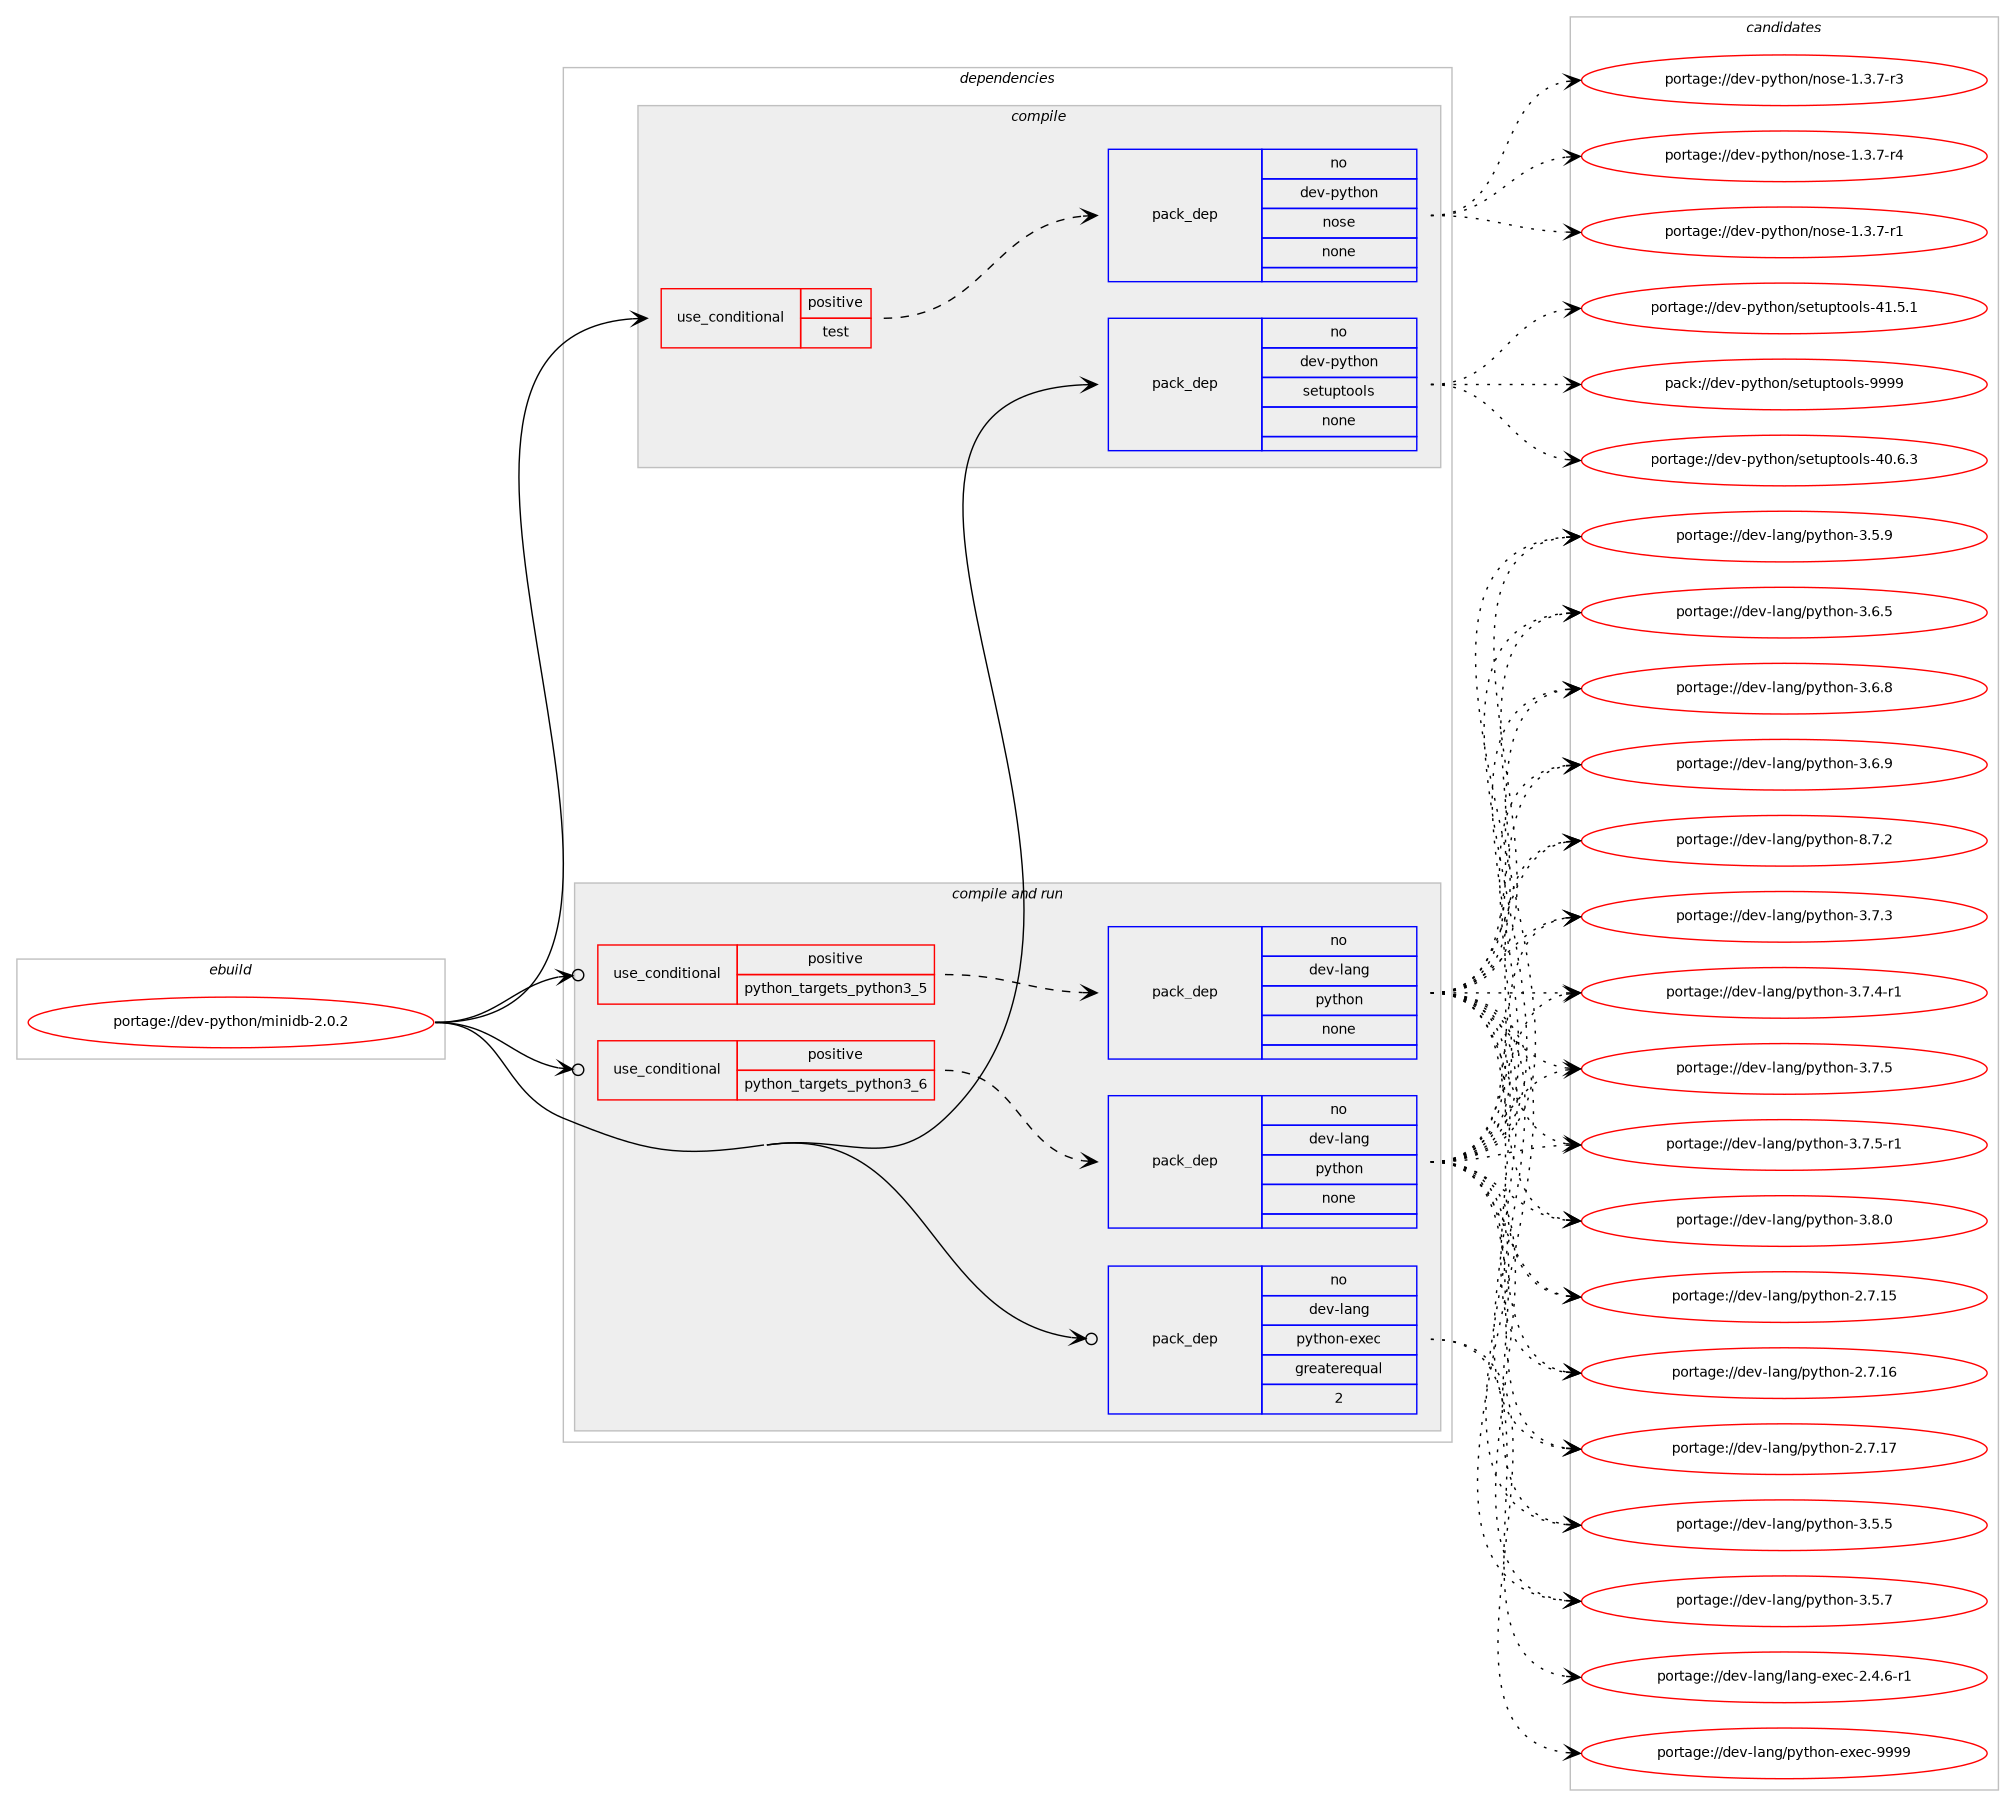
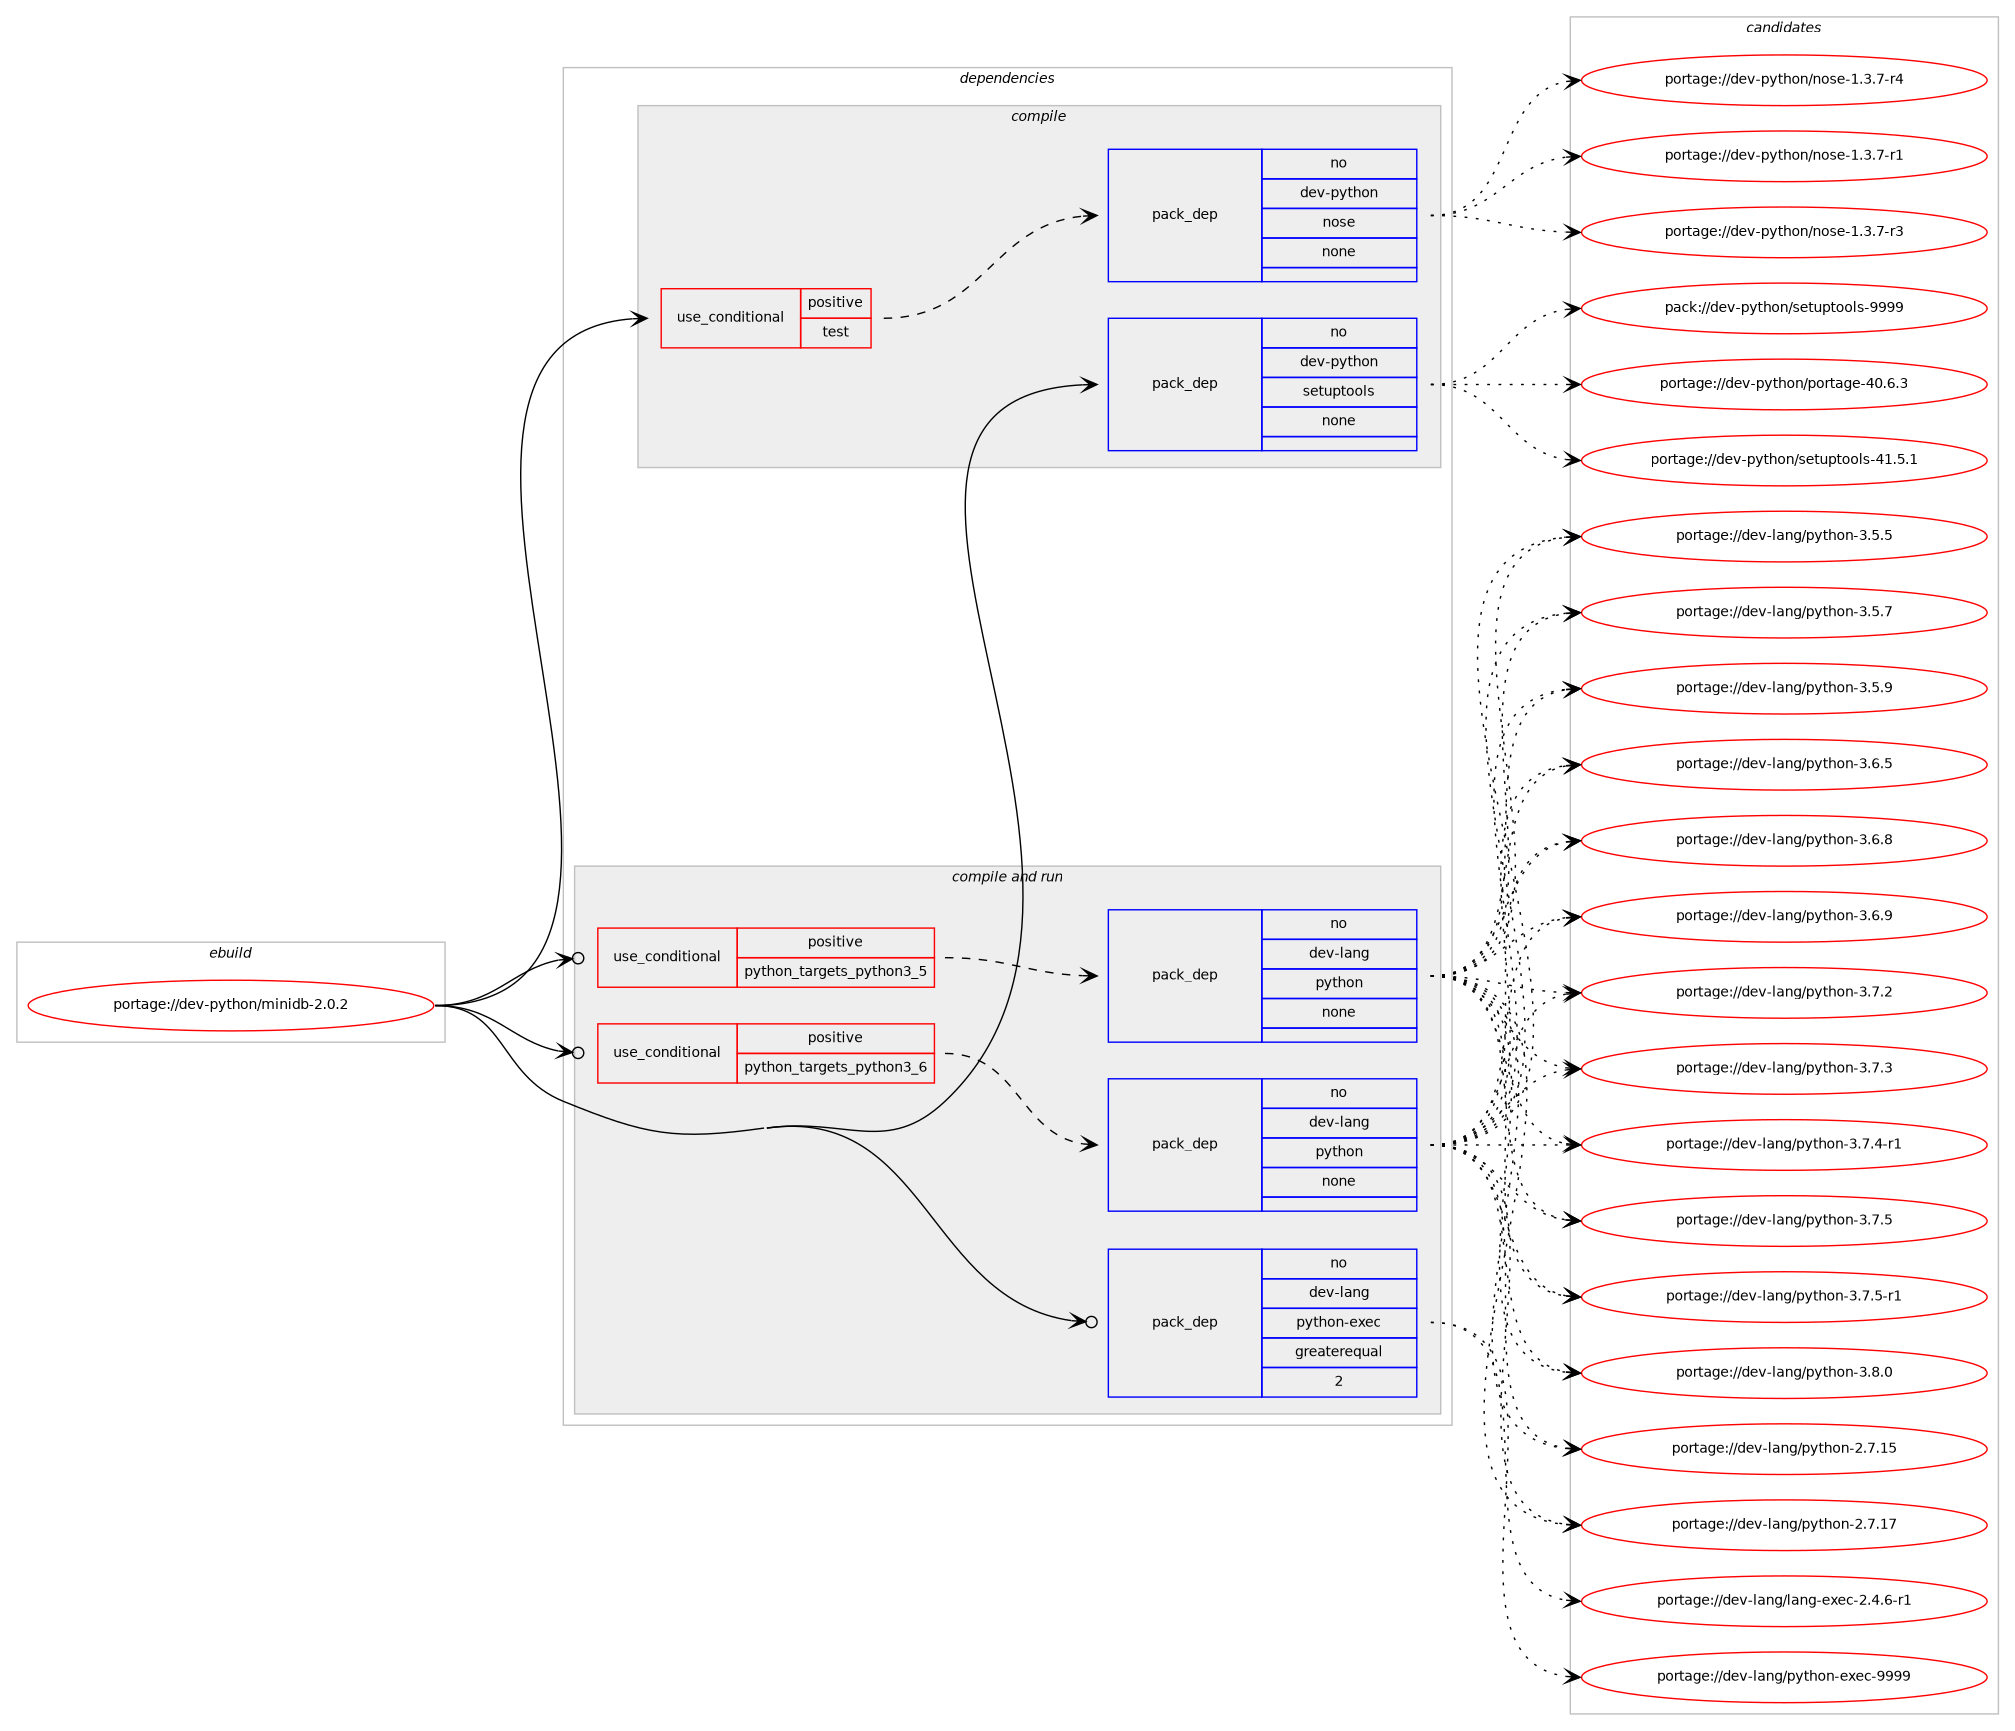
(1784, 461) -> (1784, 384)
(1784, 841) -> (1784, 993)
(1784, 1373) -> none
